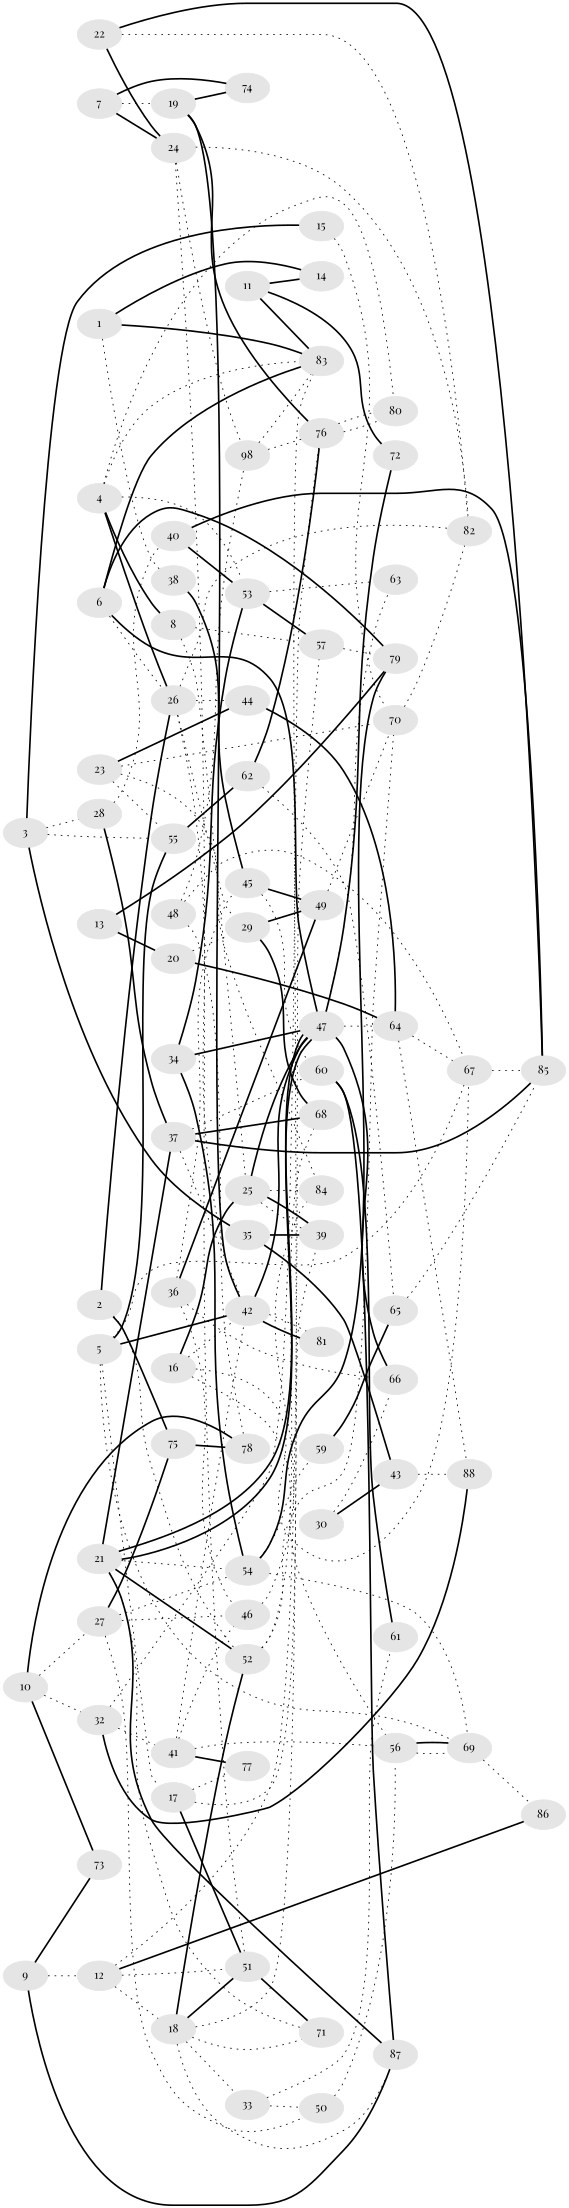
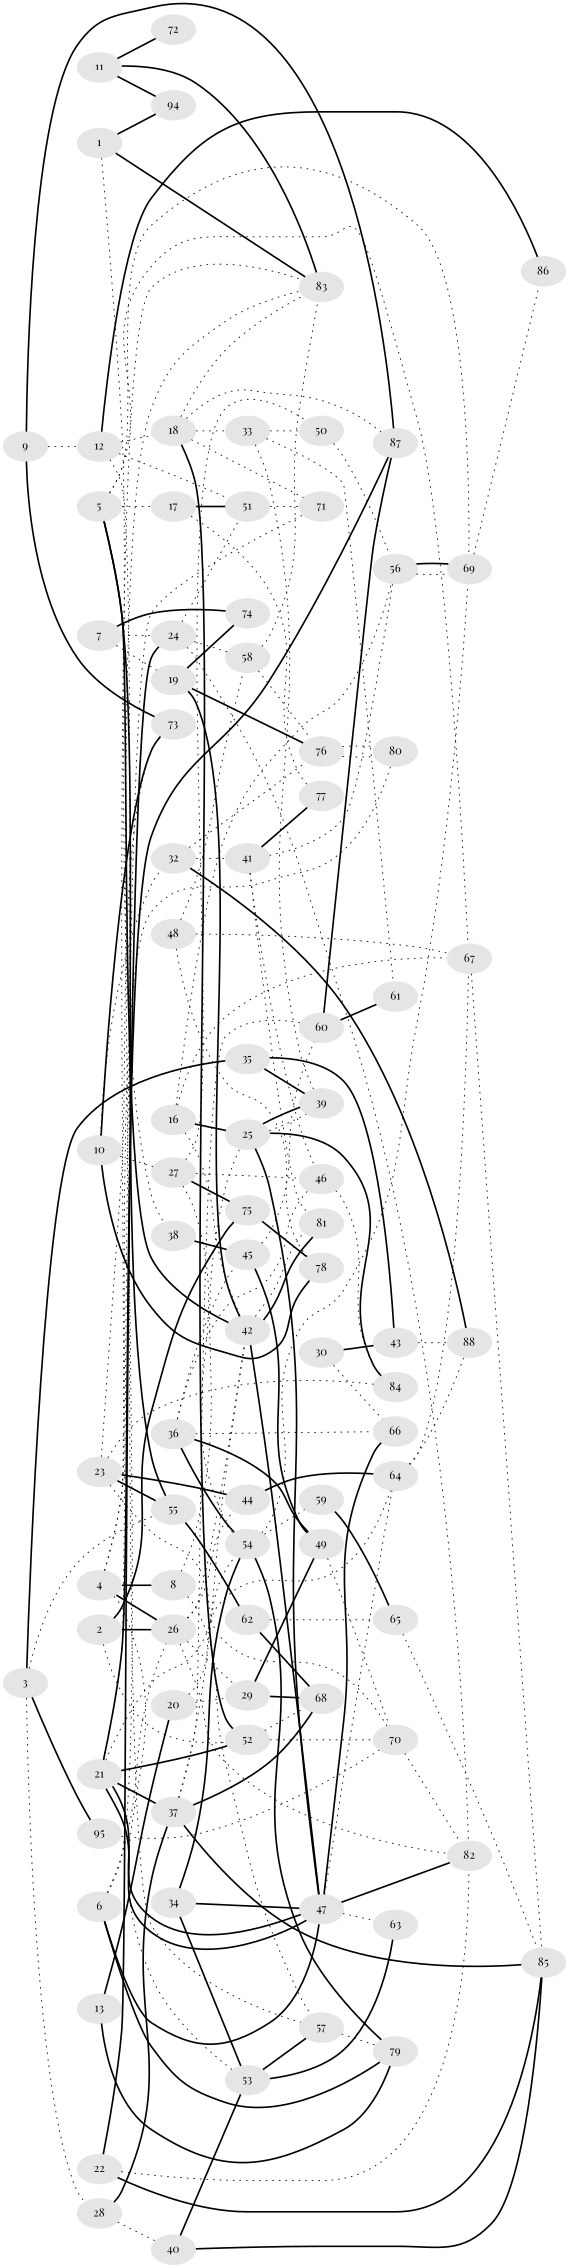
(137, 126) -> (137, 636)
(321, 226) -> (99, 1834)
(321, 276) -> (173, 105)
(163, 443) -> (127, 1053)
(247, 456) -> (247, 658)
(327, 586) -> (357, 2034)
(288, 647) -> (285, 1659)
(362, 659) -> (396, 1882)
(137, 804) -> (137, 1491)
(273, 983) -> (276, 1580)
(285, 1191) -> (370, 1226)
none -> (116, 1258)
none -> (208, 1496)
(205, 1552) -> (271, 1045)
(287, 1714) -> (284, 767)
(210, 1998) -> none
(284, 2000) -> (285, 506)
